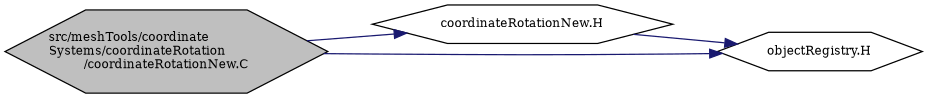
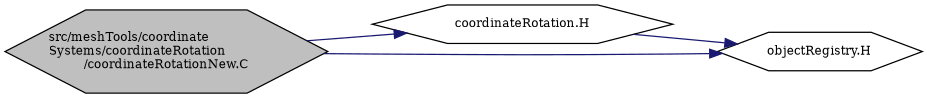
(523, 24) -> (523, 24)
